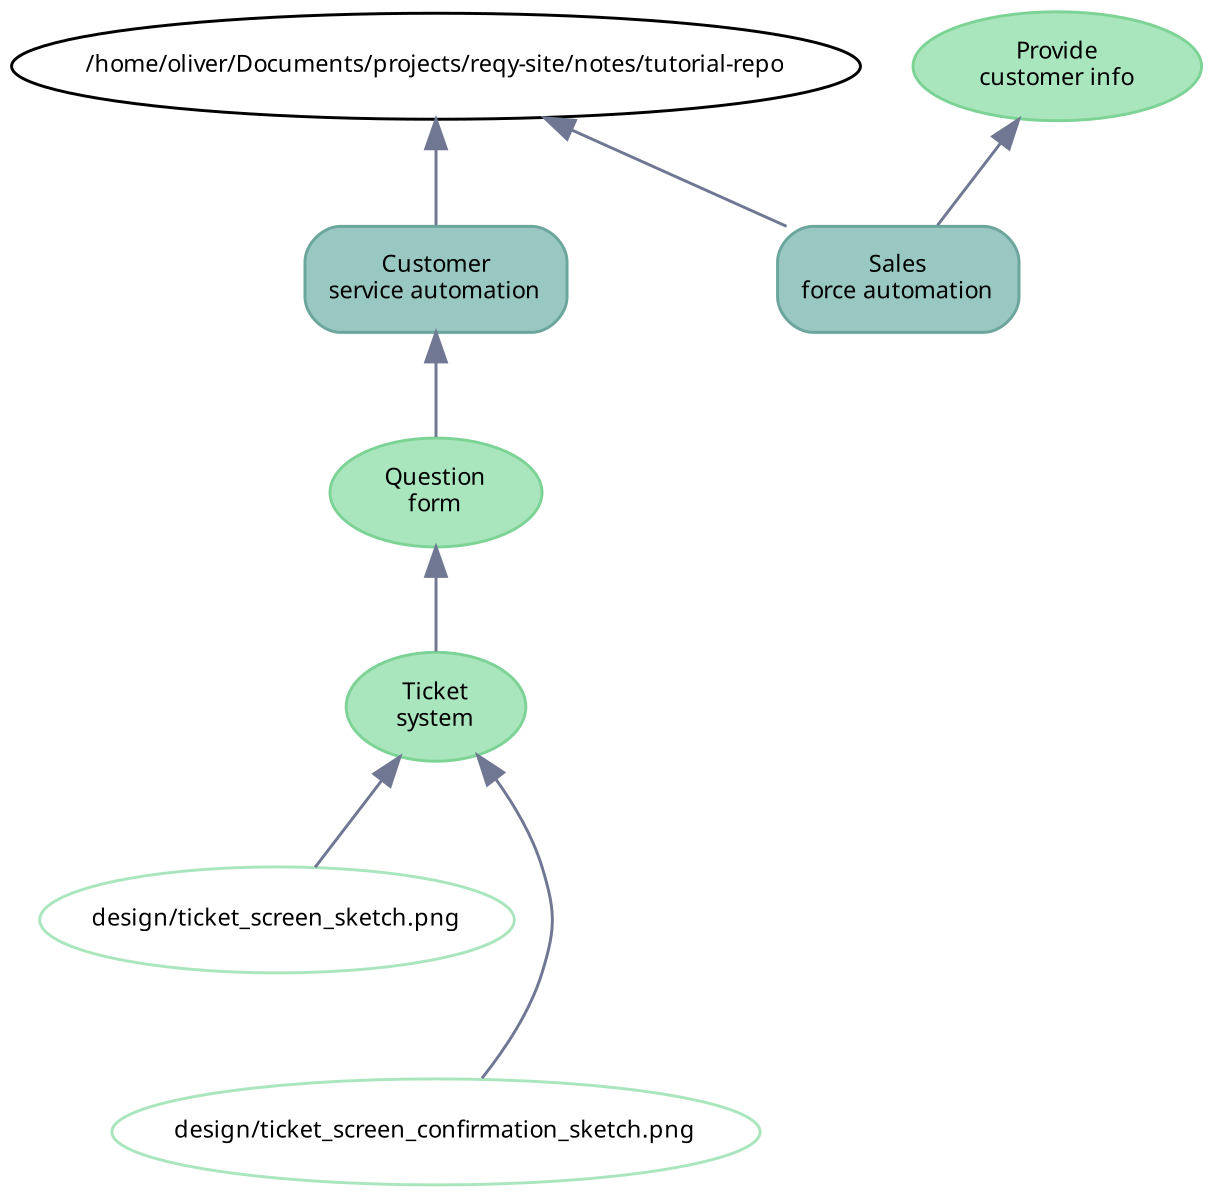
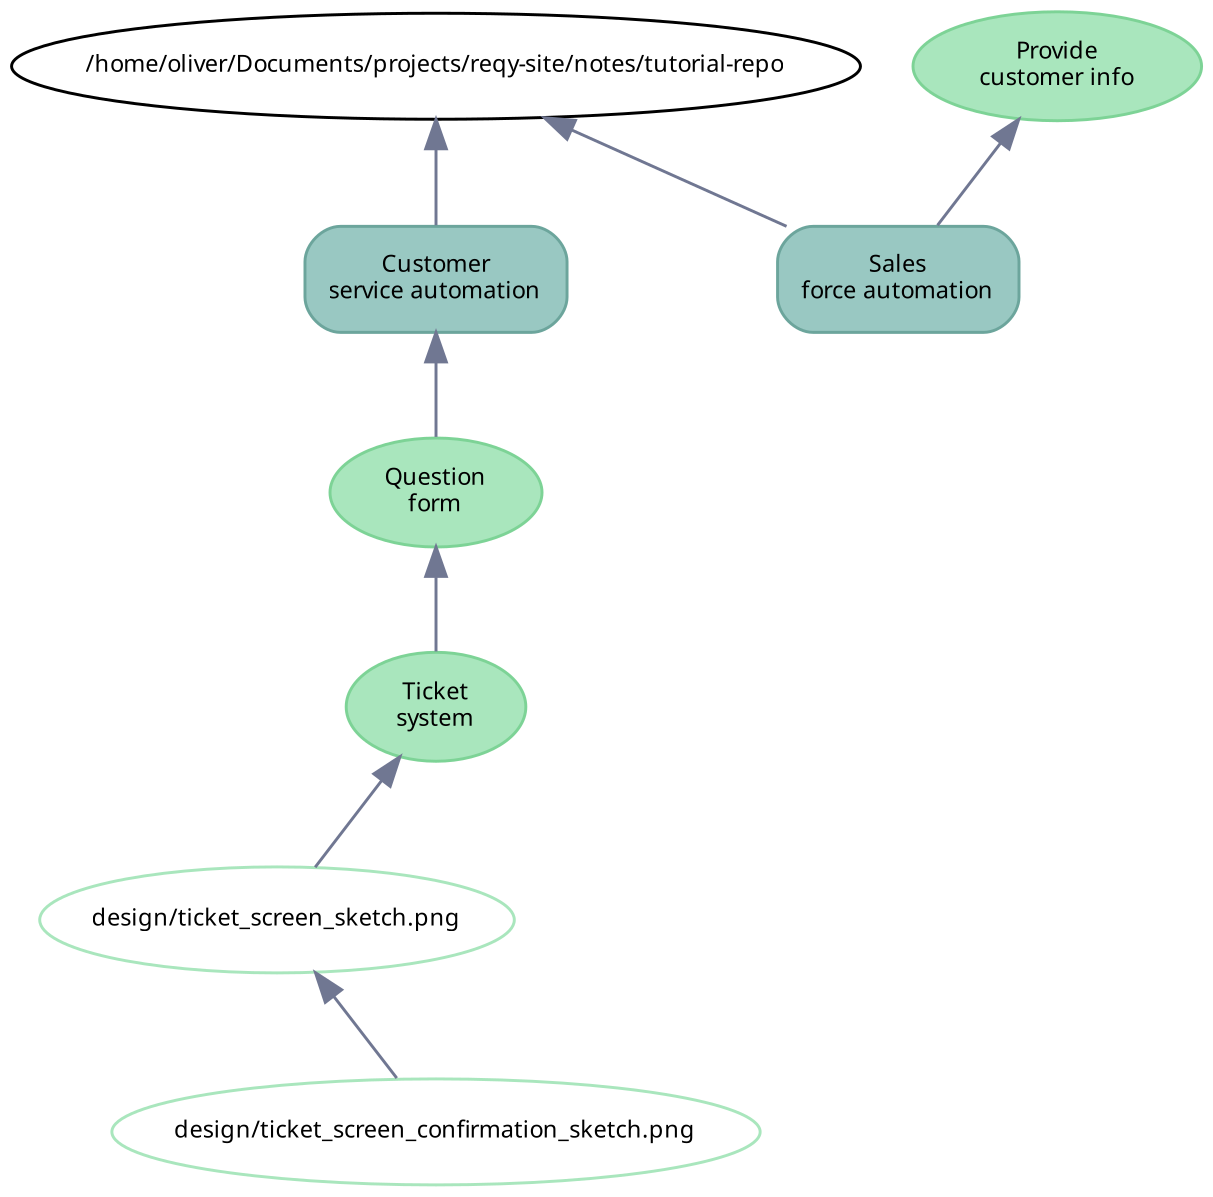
(552, 931) -> (365, 1037)
